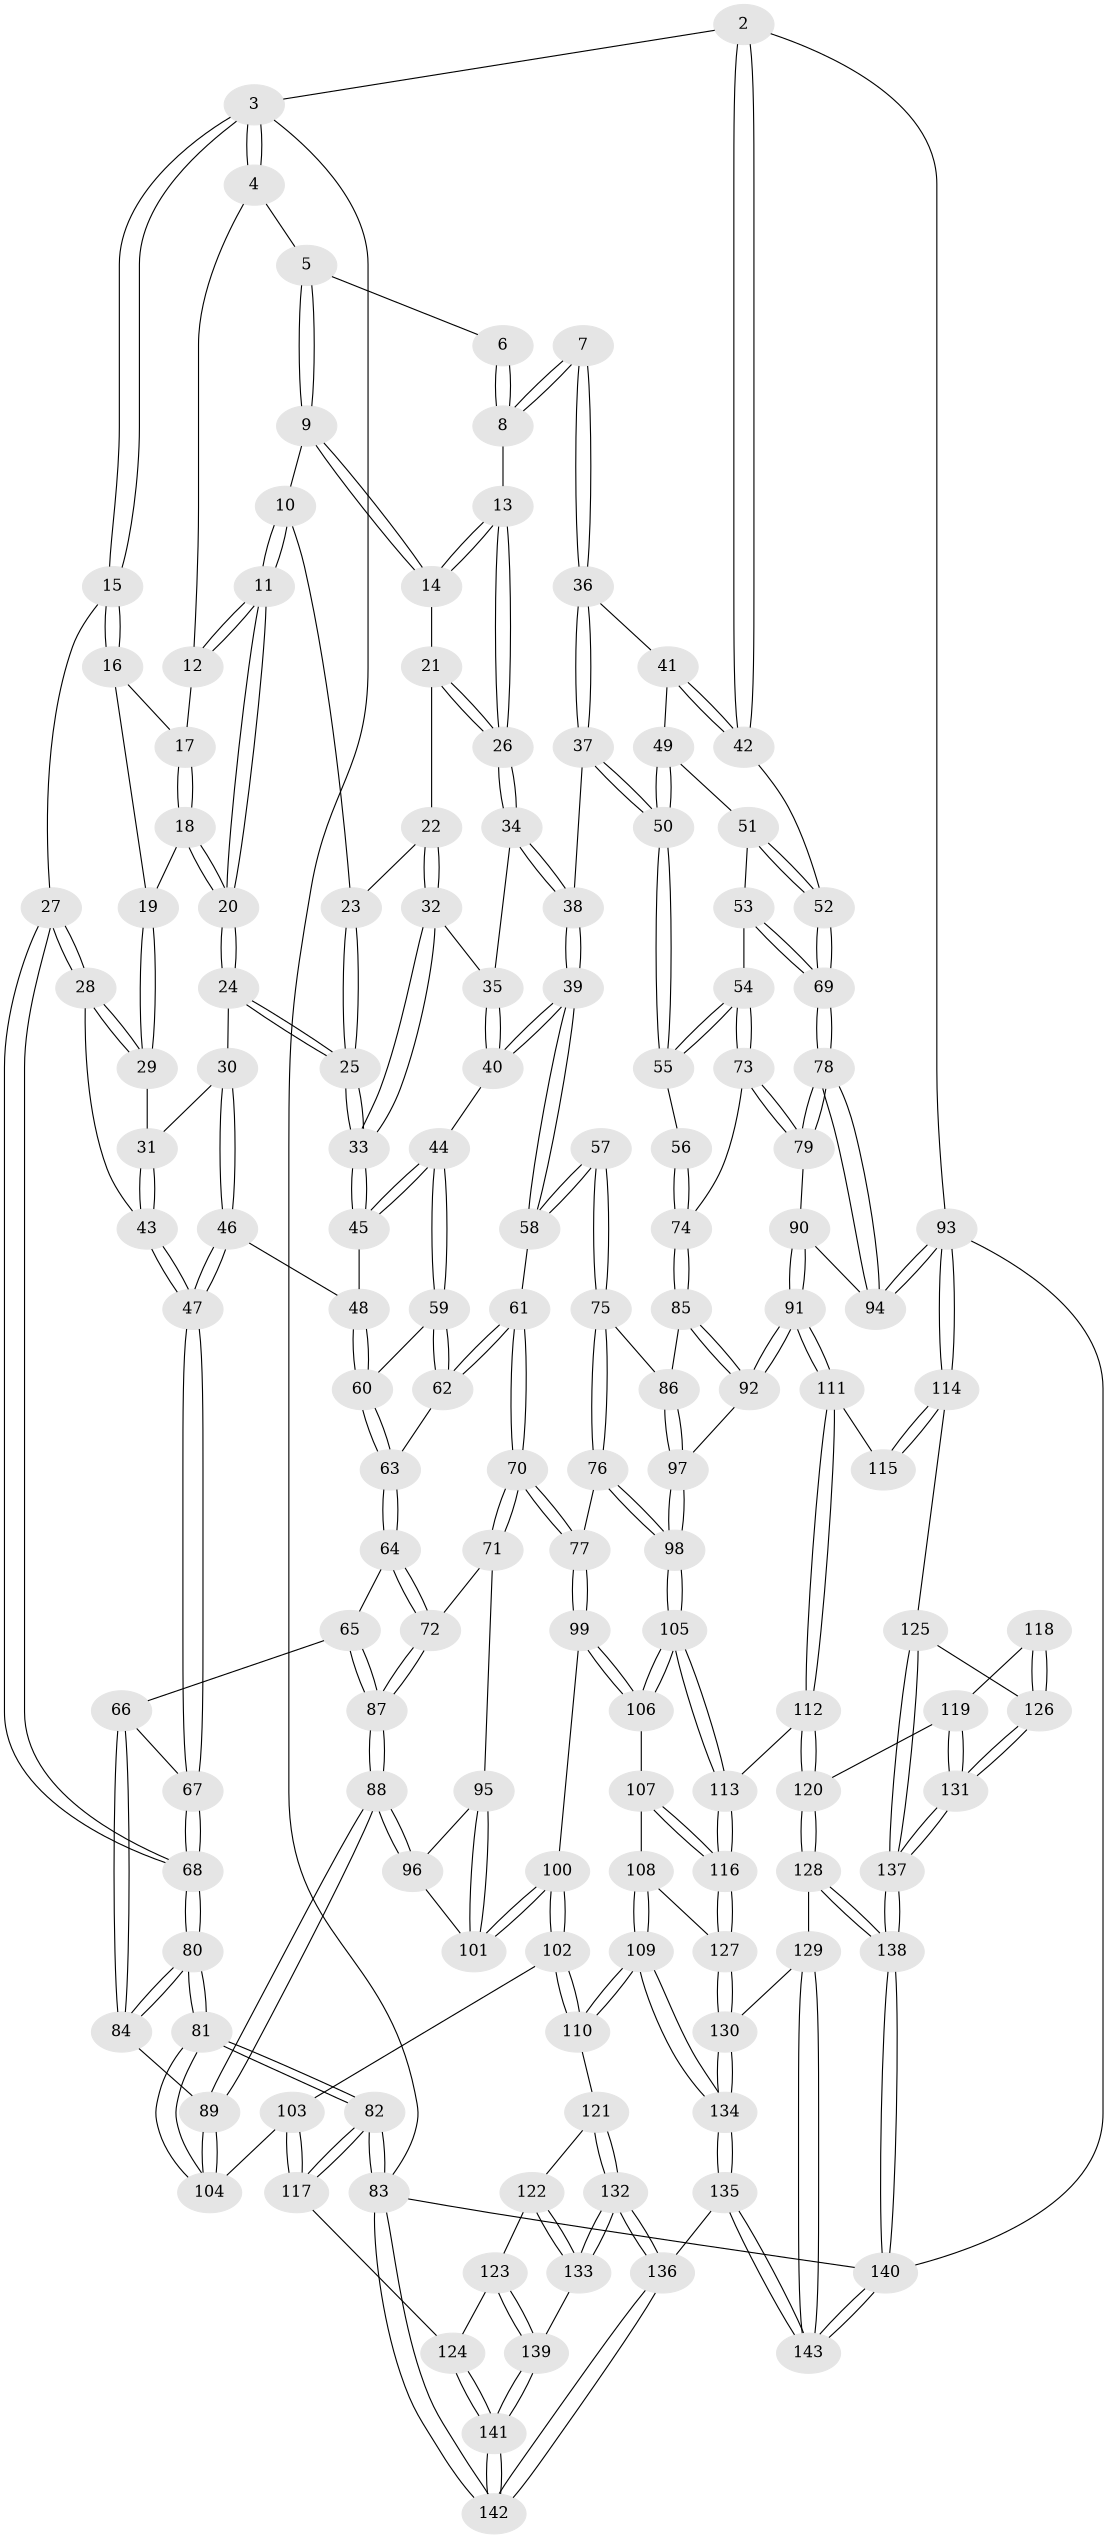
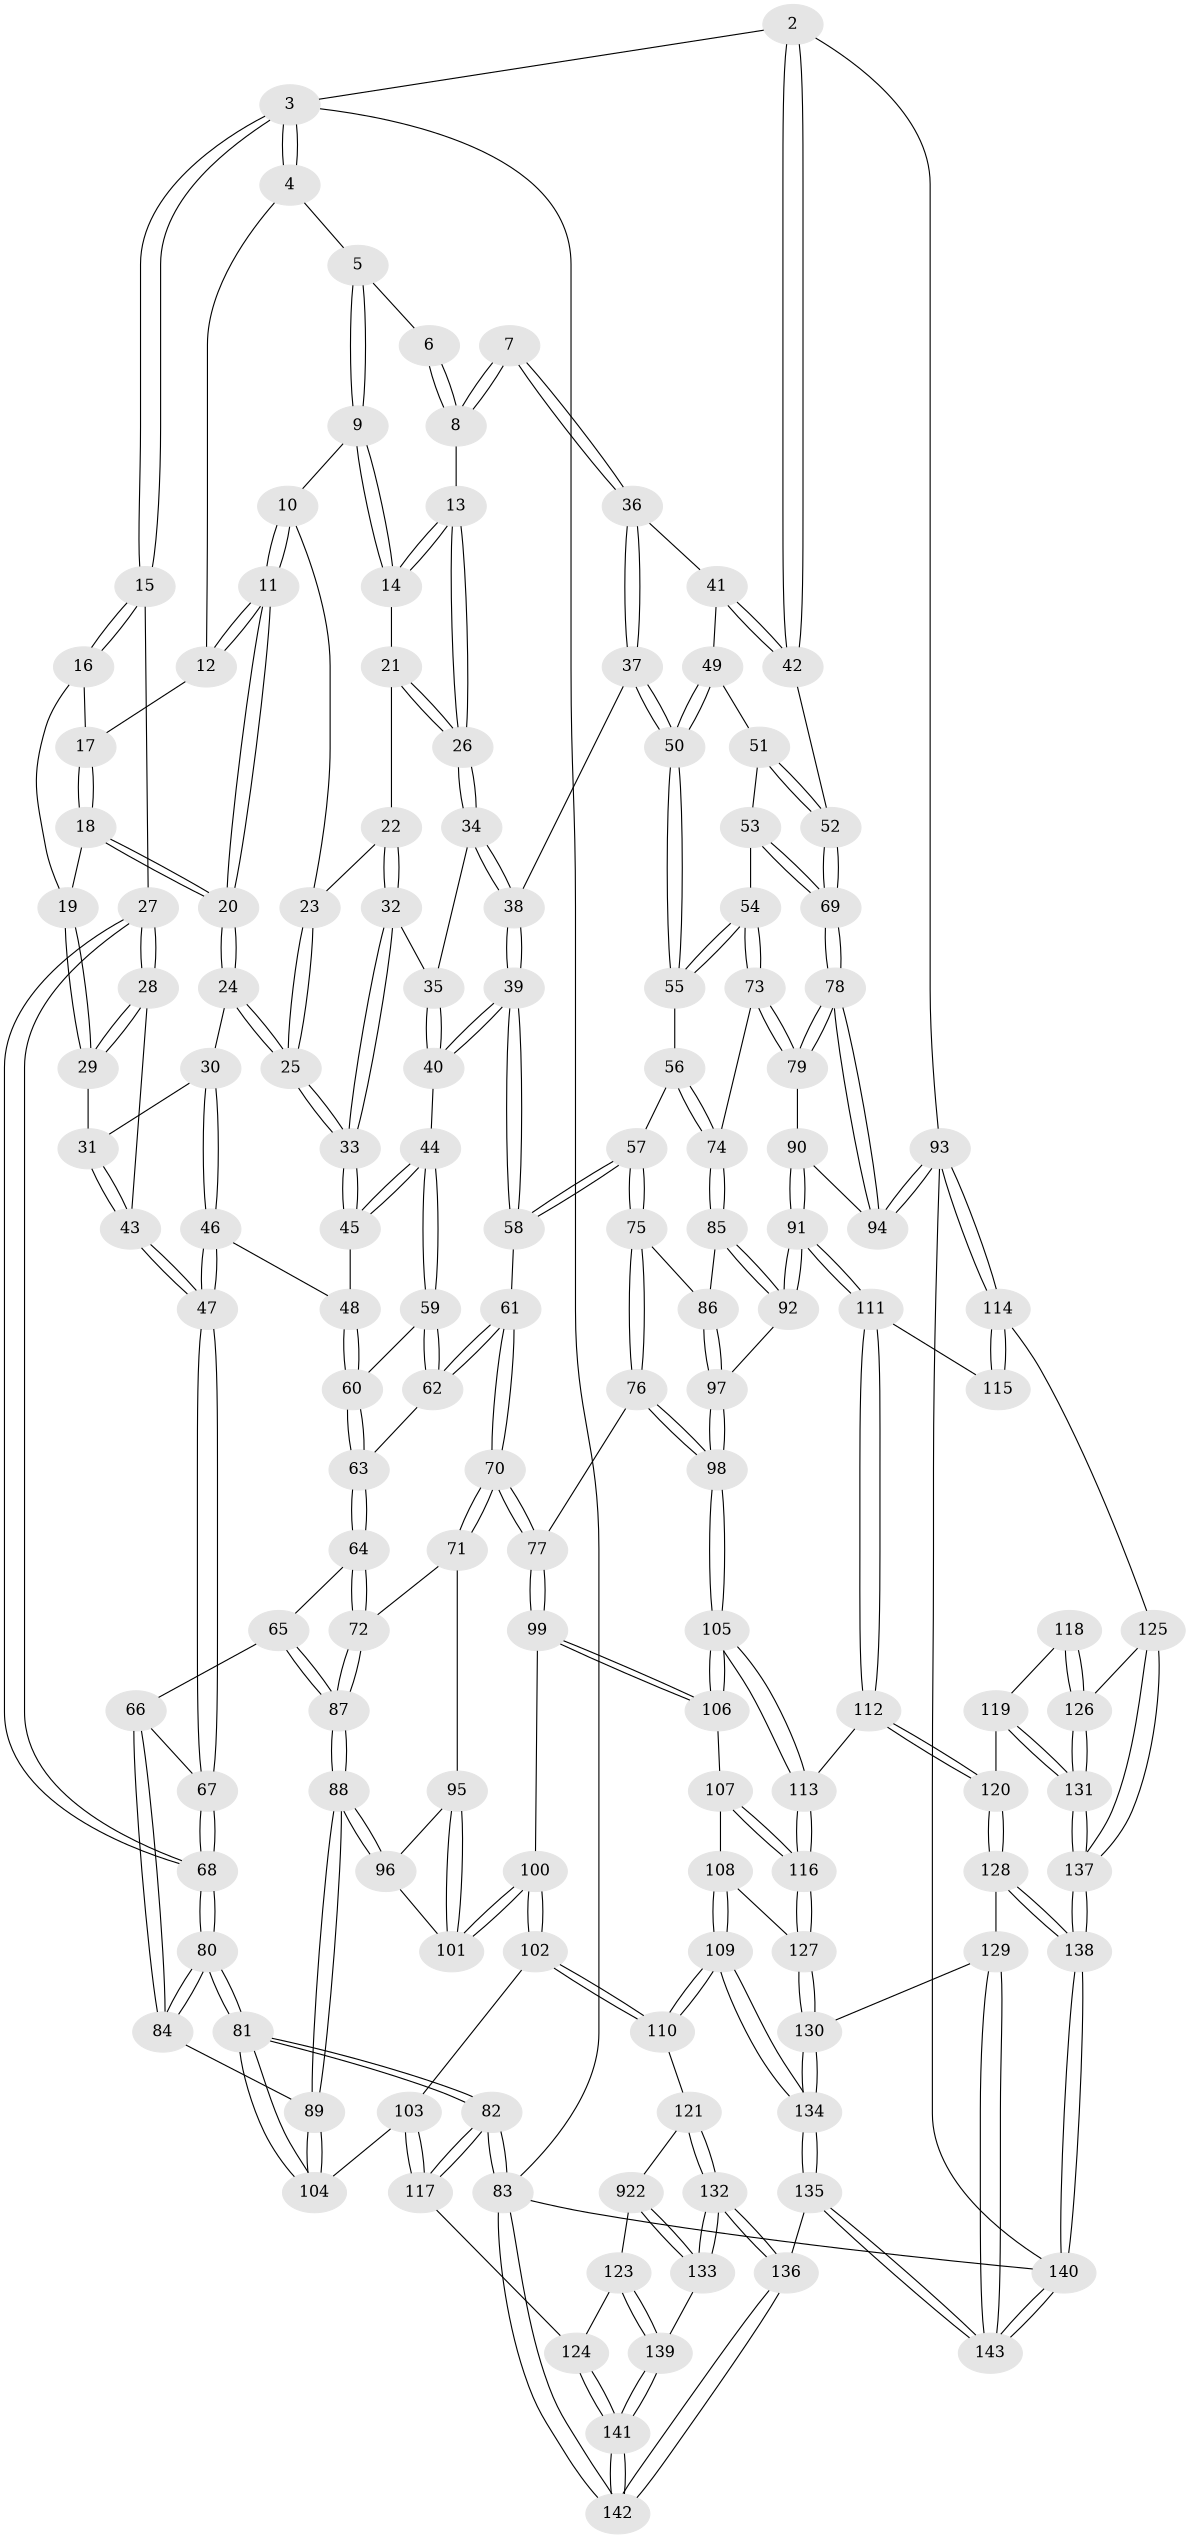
none -> (656, 1108)
(532, 2193) -> (631, 2193)
